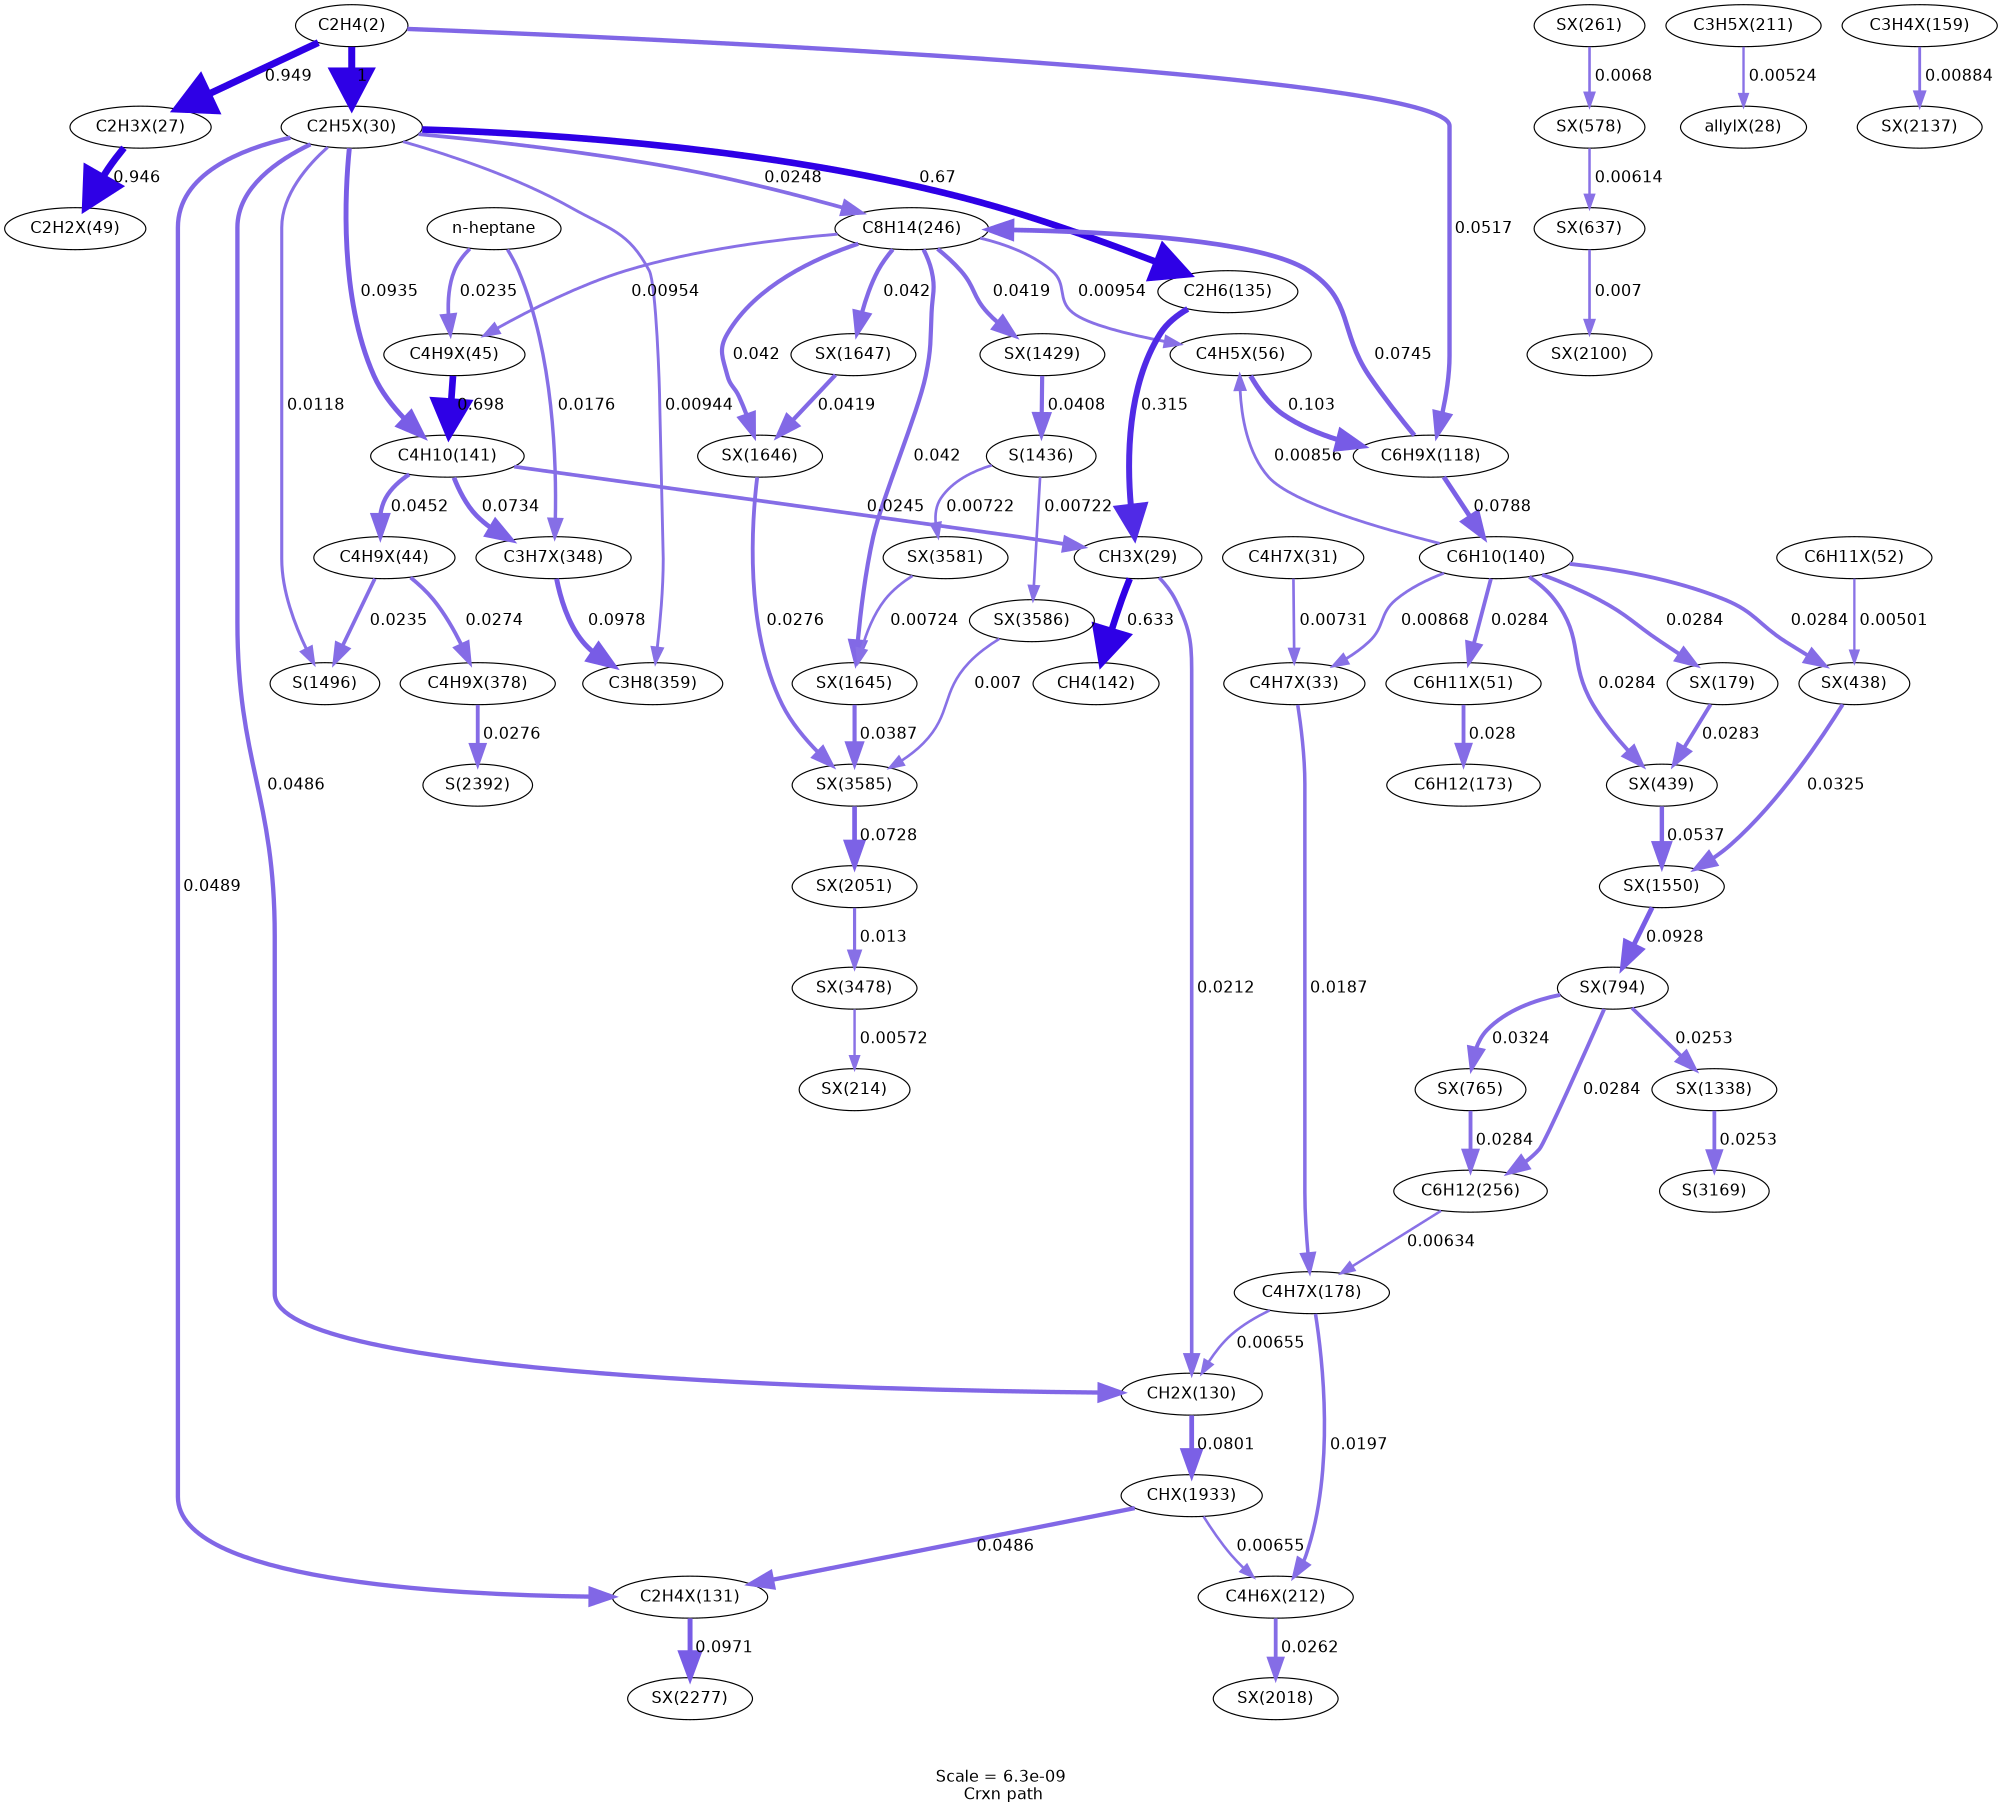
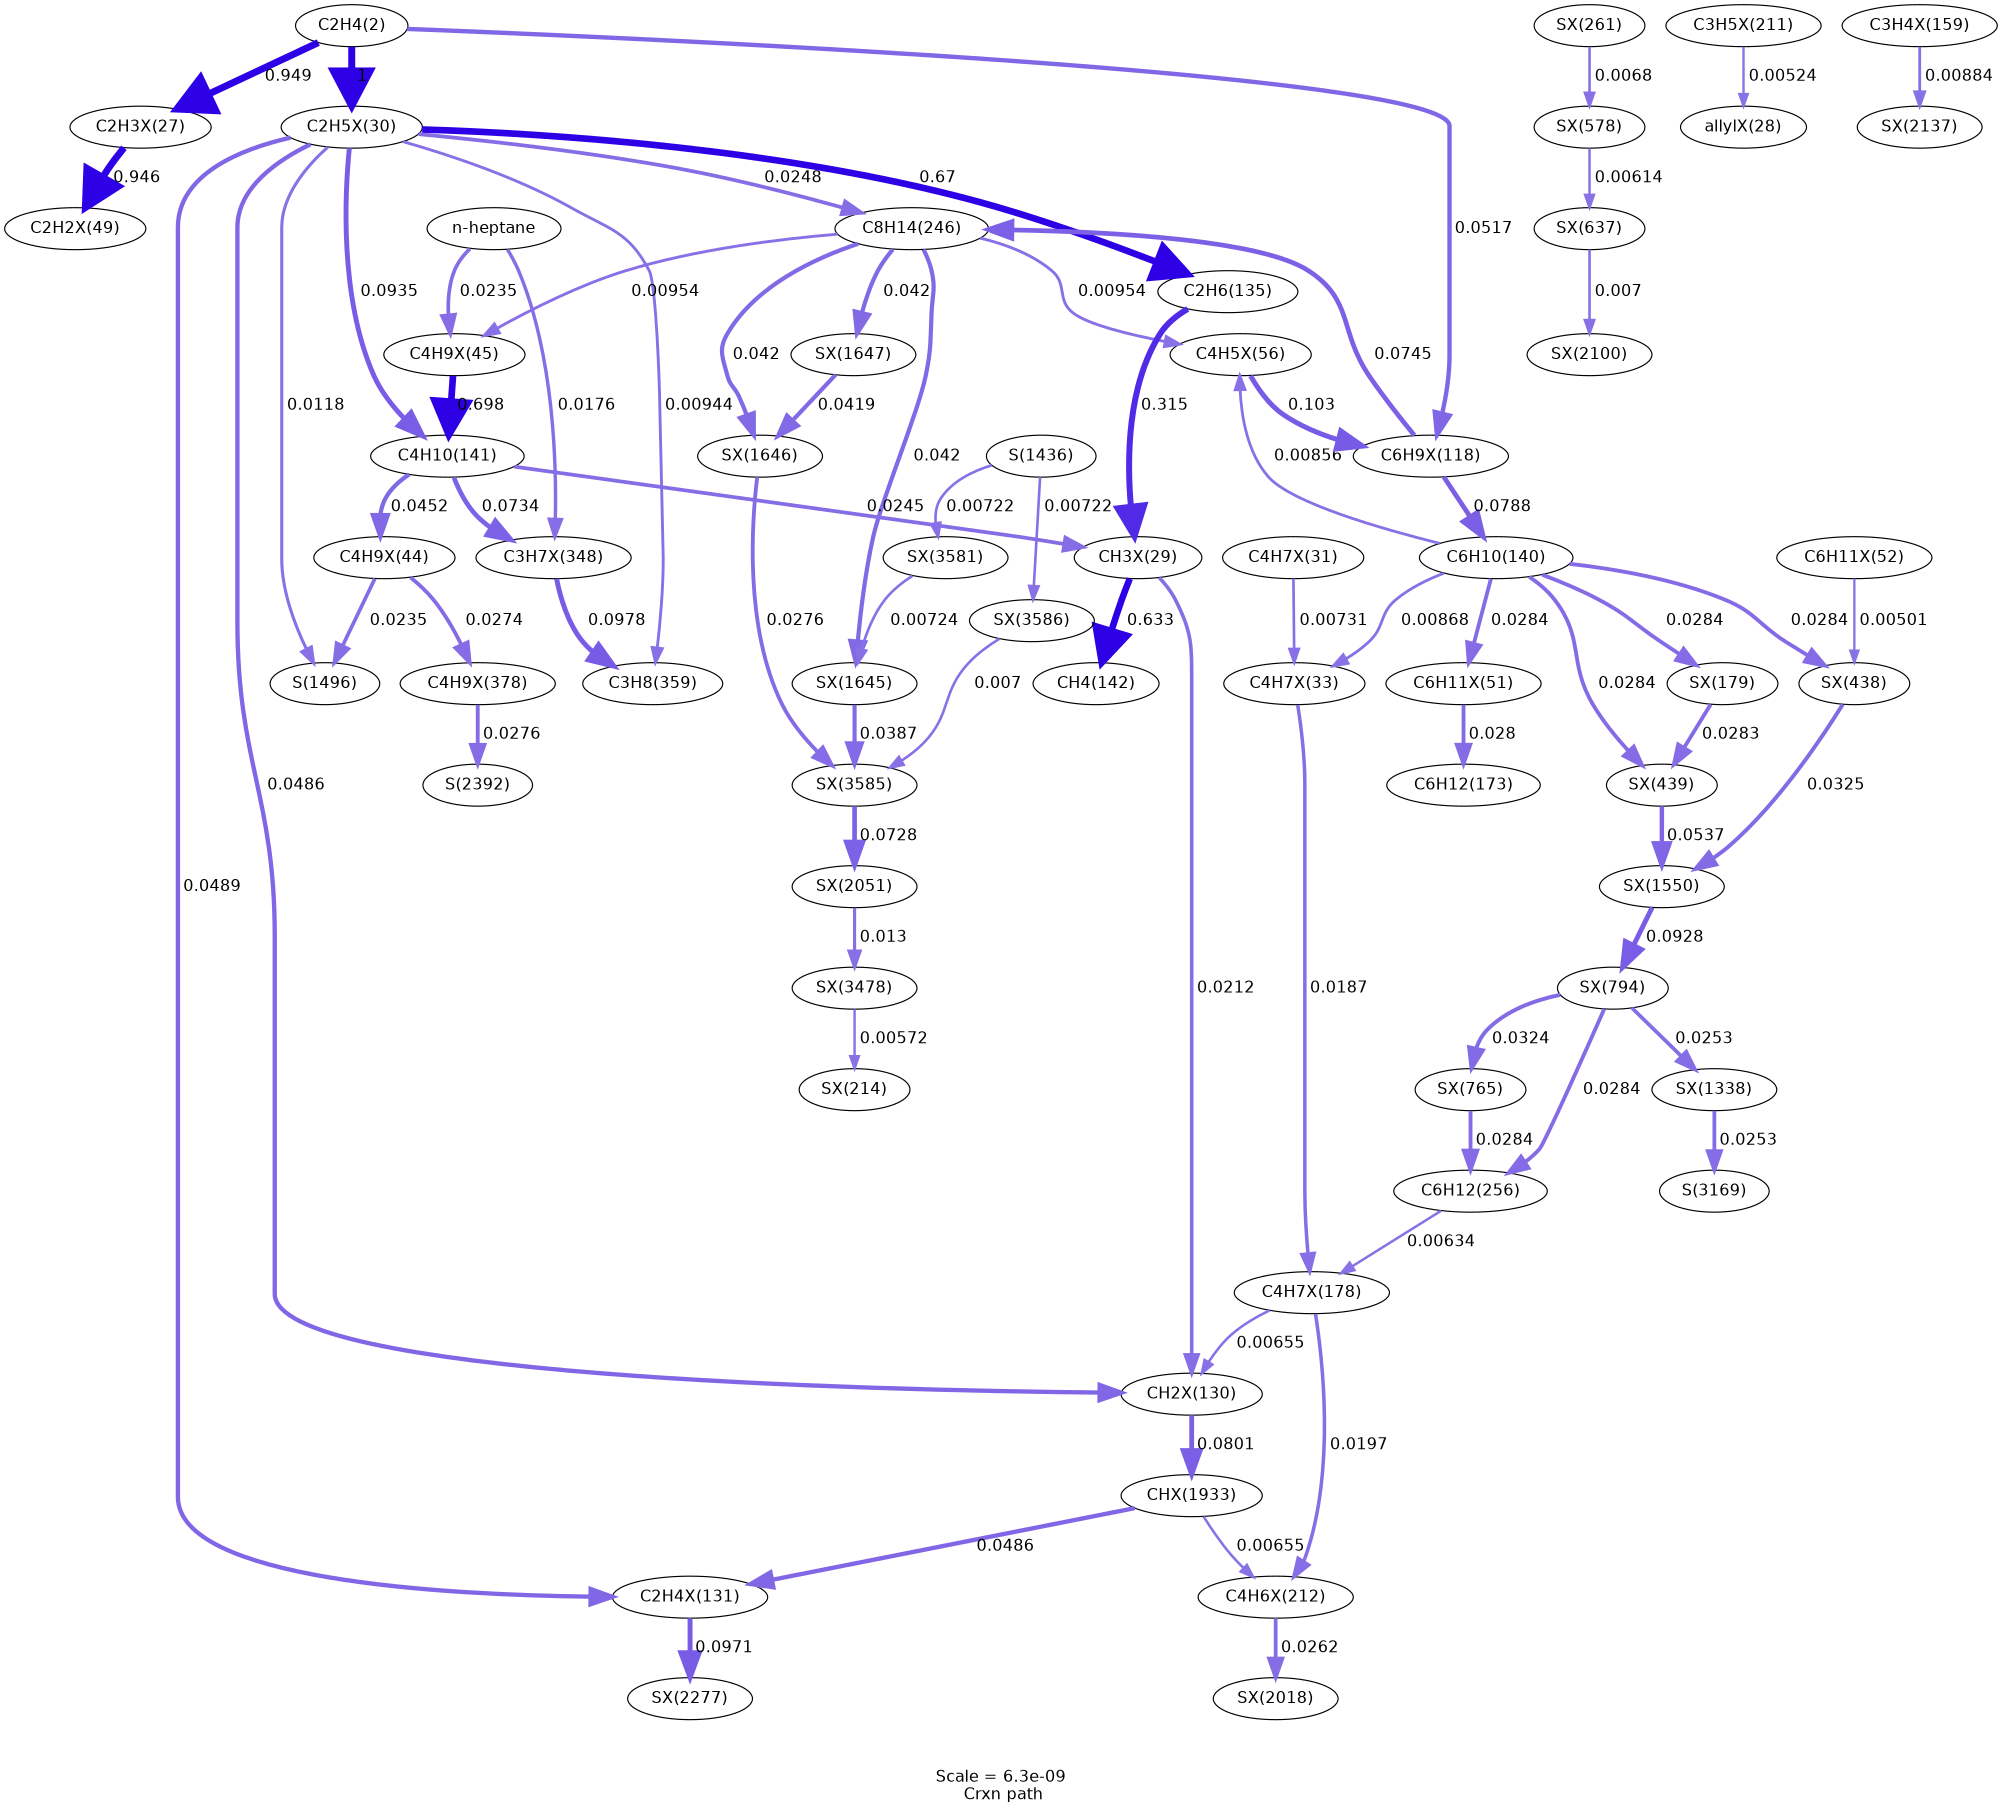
(1042, 355) -> none
